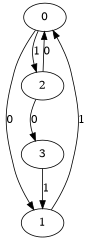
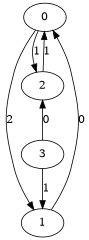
(47, 52) -> (47, 52)
(30, 116) -> (43, 124)
(10, 120) -> (10, 120)
(82, 120) -> (82, 120)
